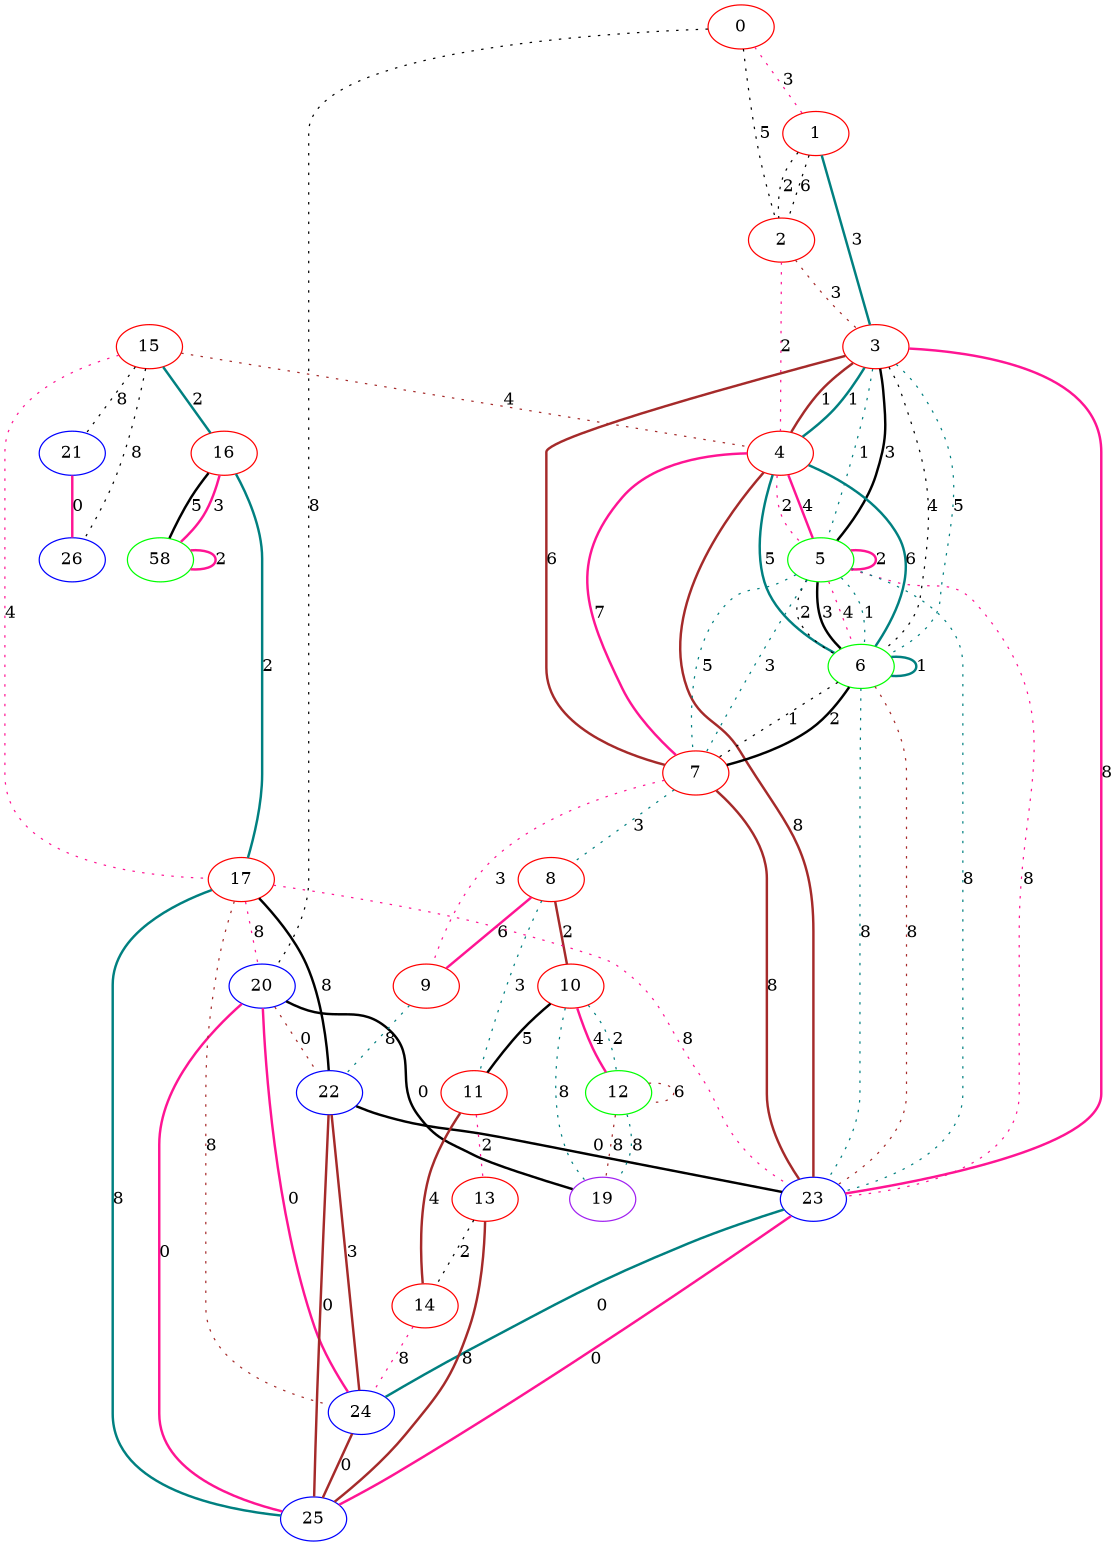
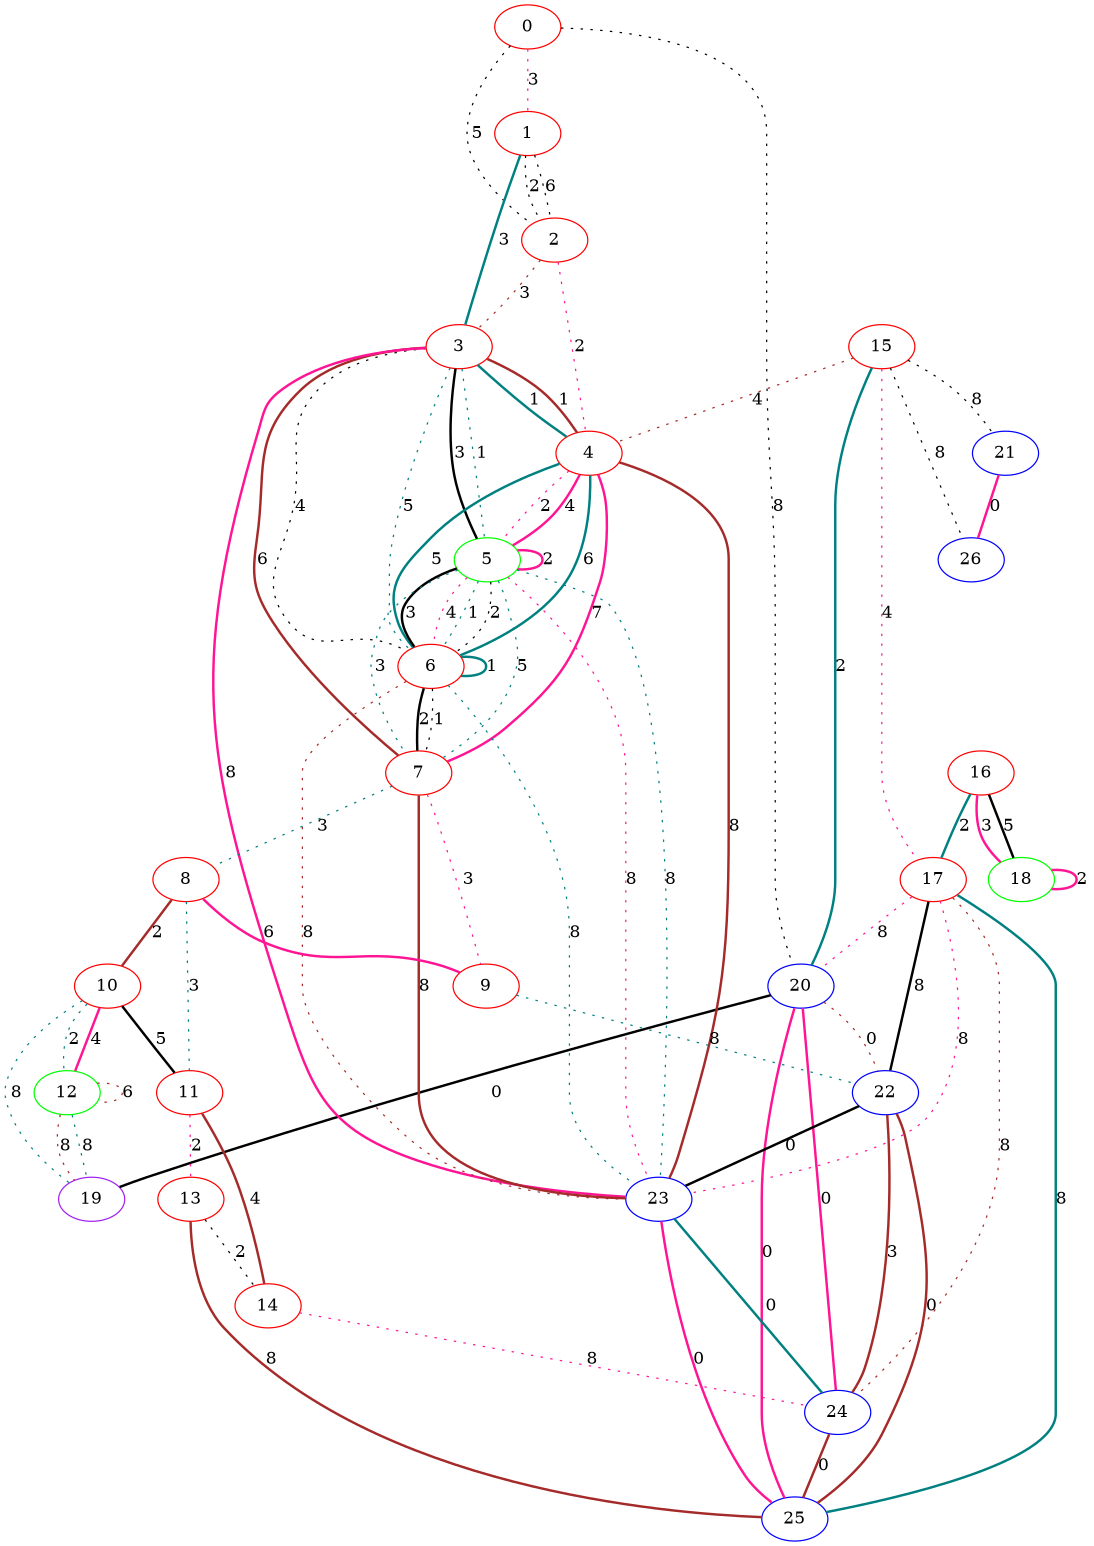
(187, 400) -> (835, 666)
(160, 560) -> (1021, 880)
(861, 666) -> (431, 666)
